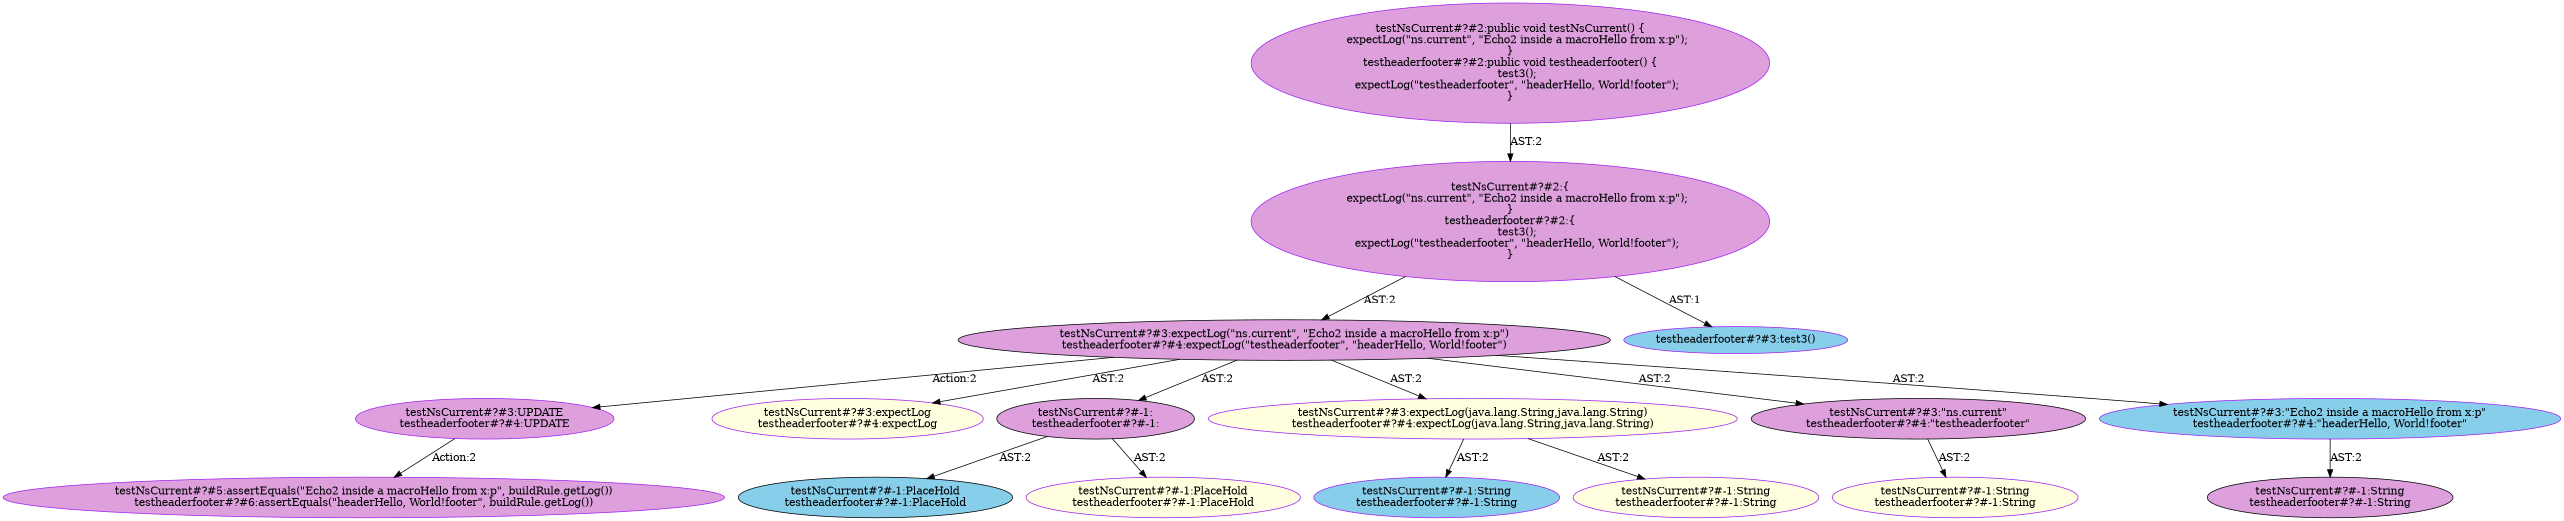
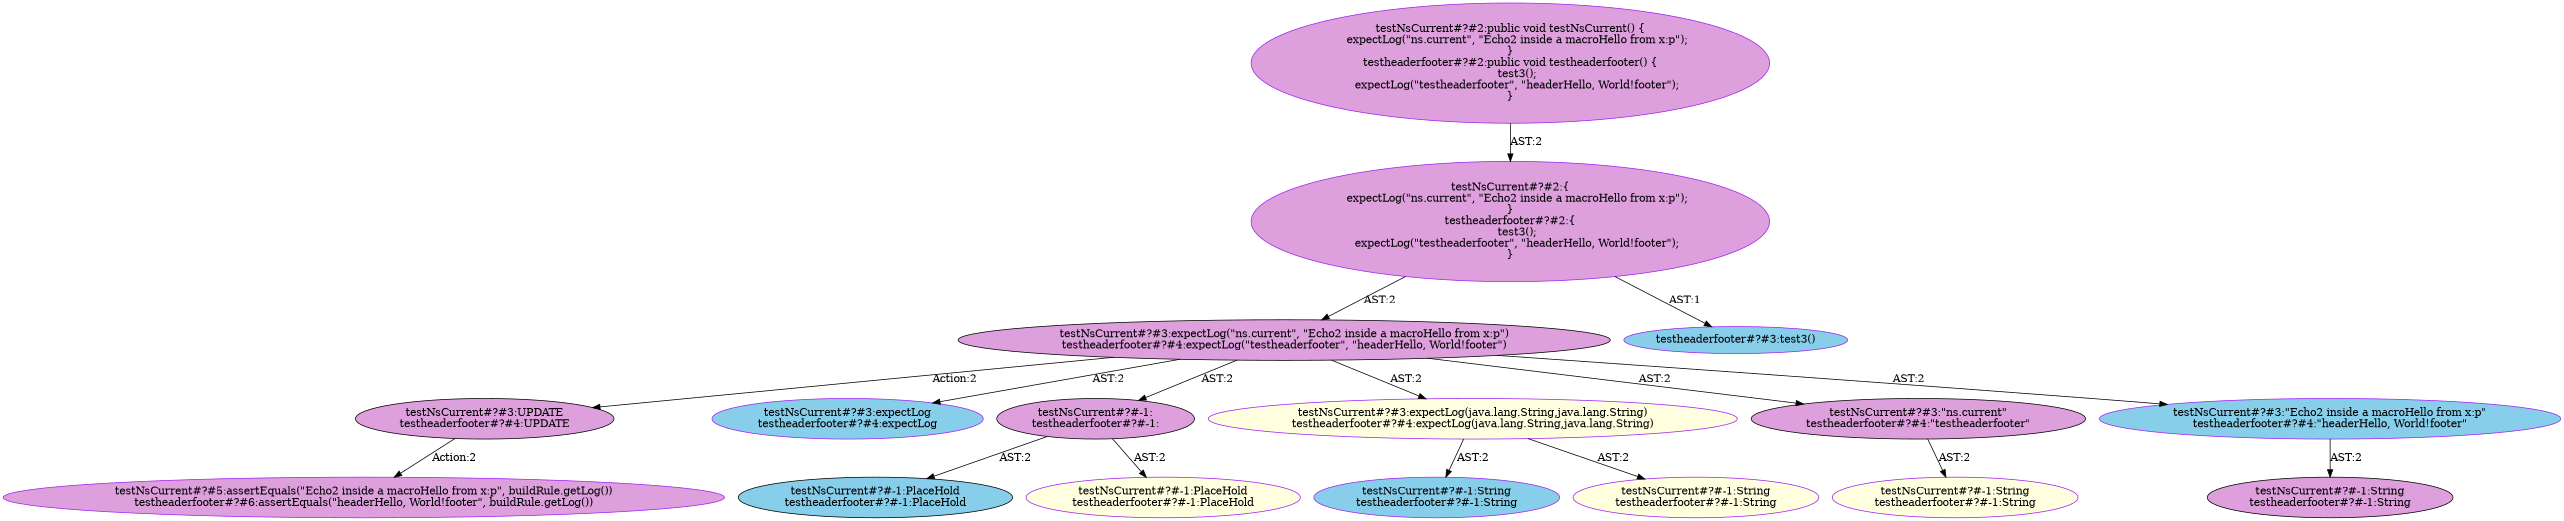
(485, 419) -> (485, 419)
(848, 419) -> (848, 419)
